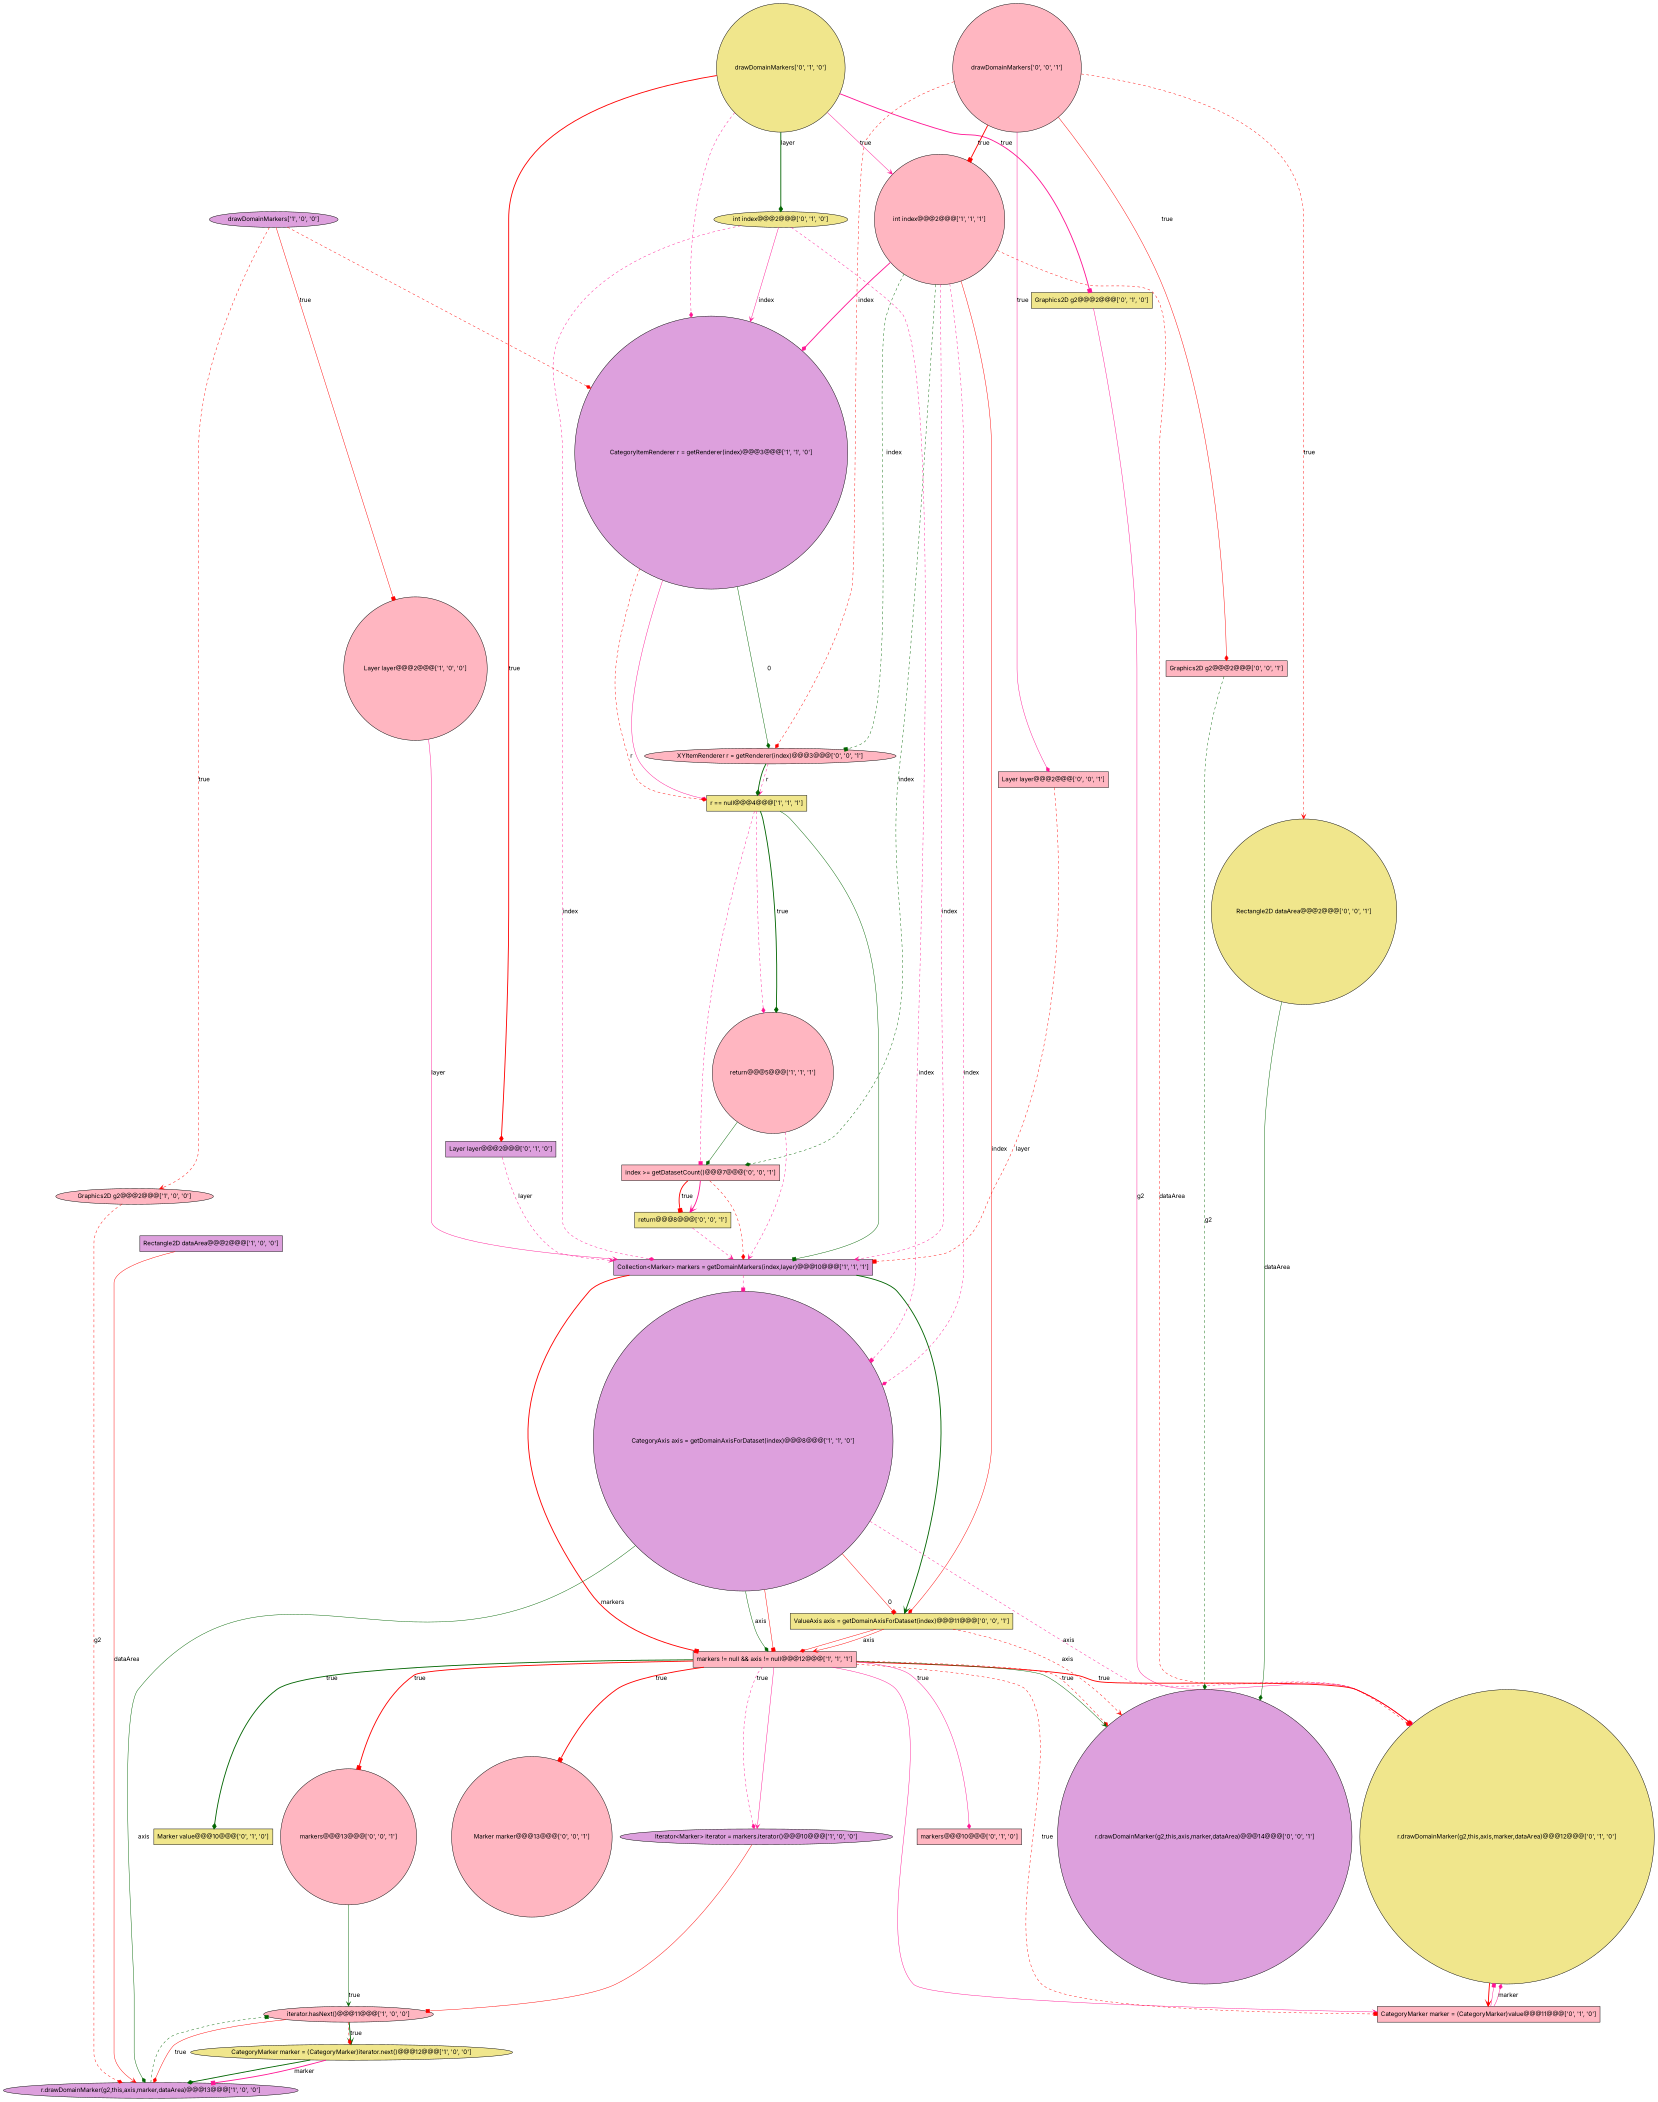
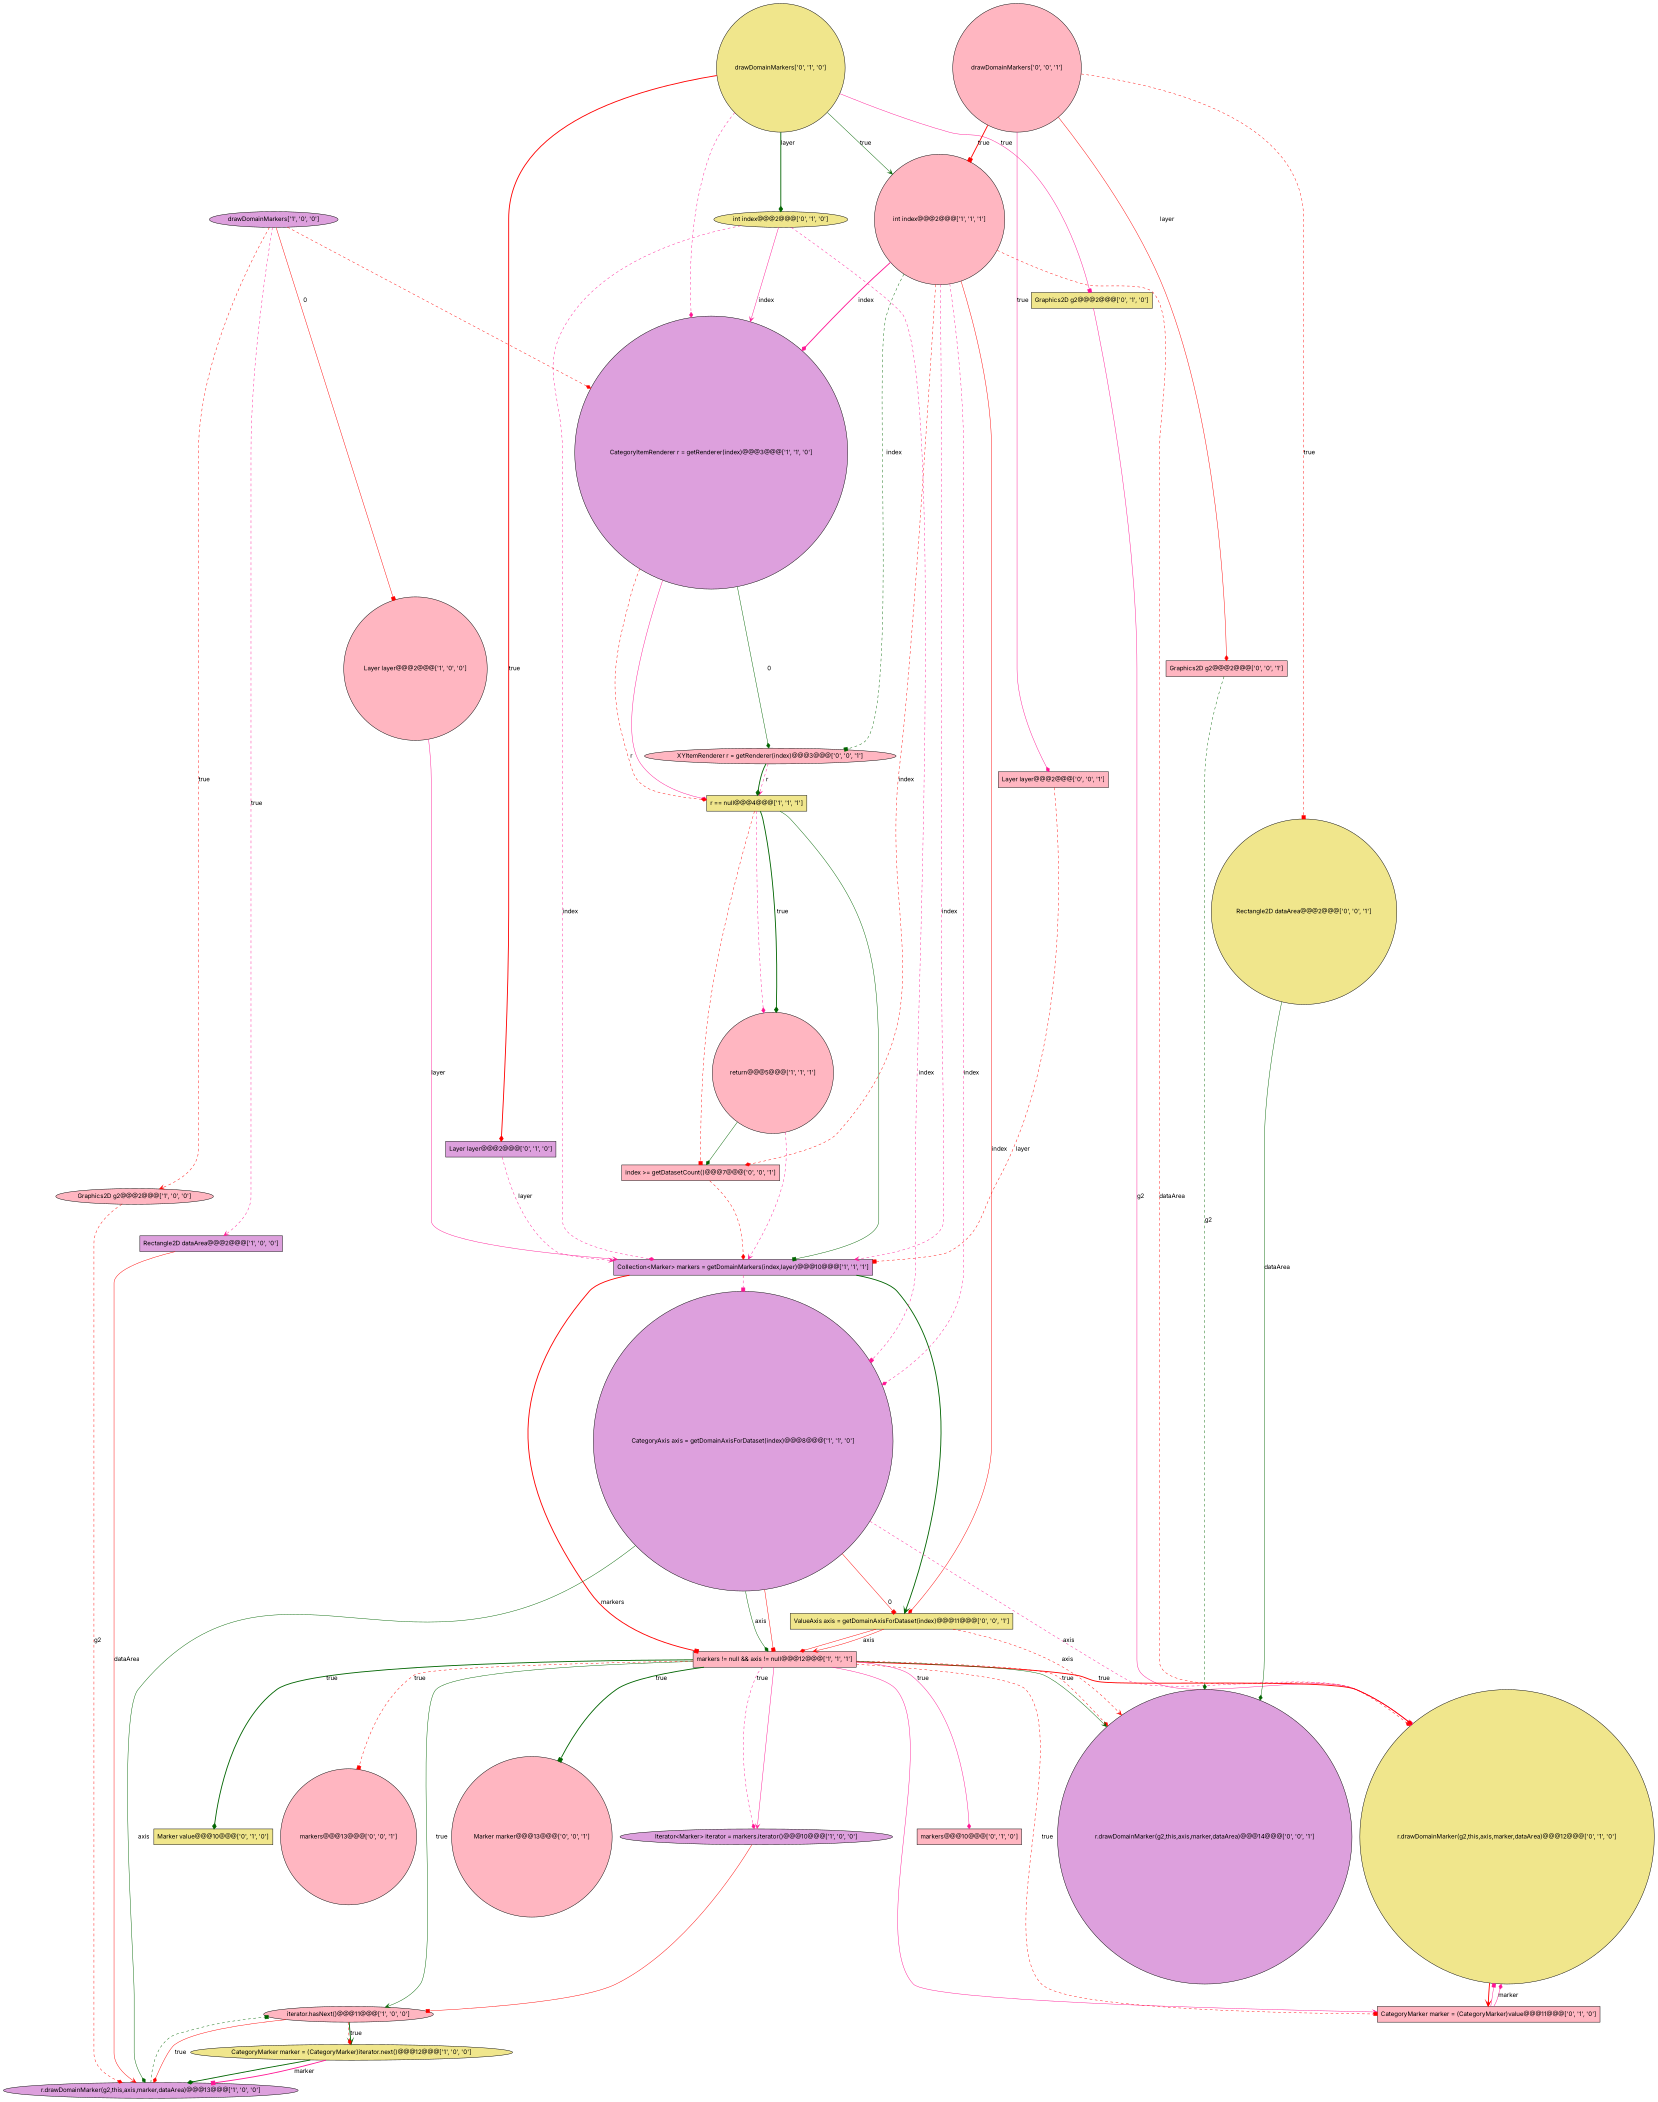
(858, 142) -> (858, 142)
(1001, 146) -> (1001, 146)
(1167, 219) -> (1167, 219)
(305, 300) -> (305, 300)
(1304, 373) -> (1304, 373)
(856, 396) -> none
none -> (251, 734)
(900, 763) -> (900, 763)
(713, 984) -> (713, 984)
(683, 1220) -> none
(500, 1667) -> (500, 1667)
(618, 1689) -> (618, 1689)
(349, 1953) -> (428, 1726)
